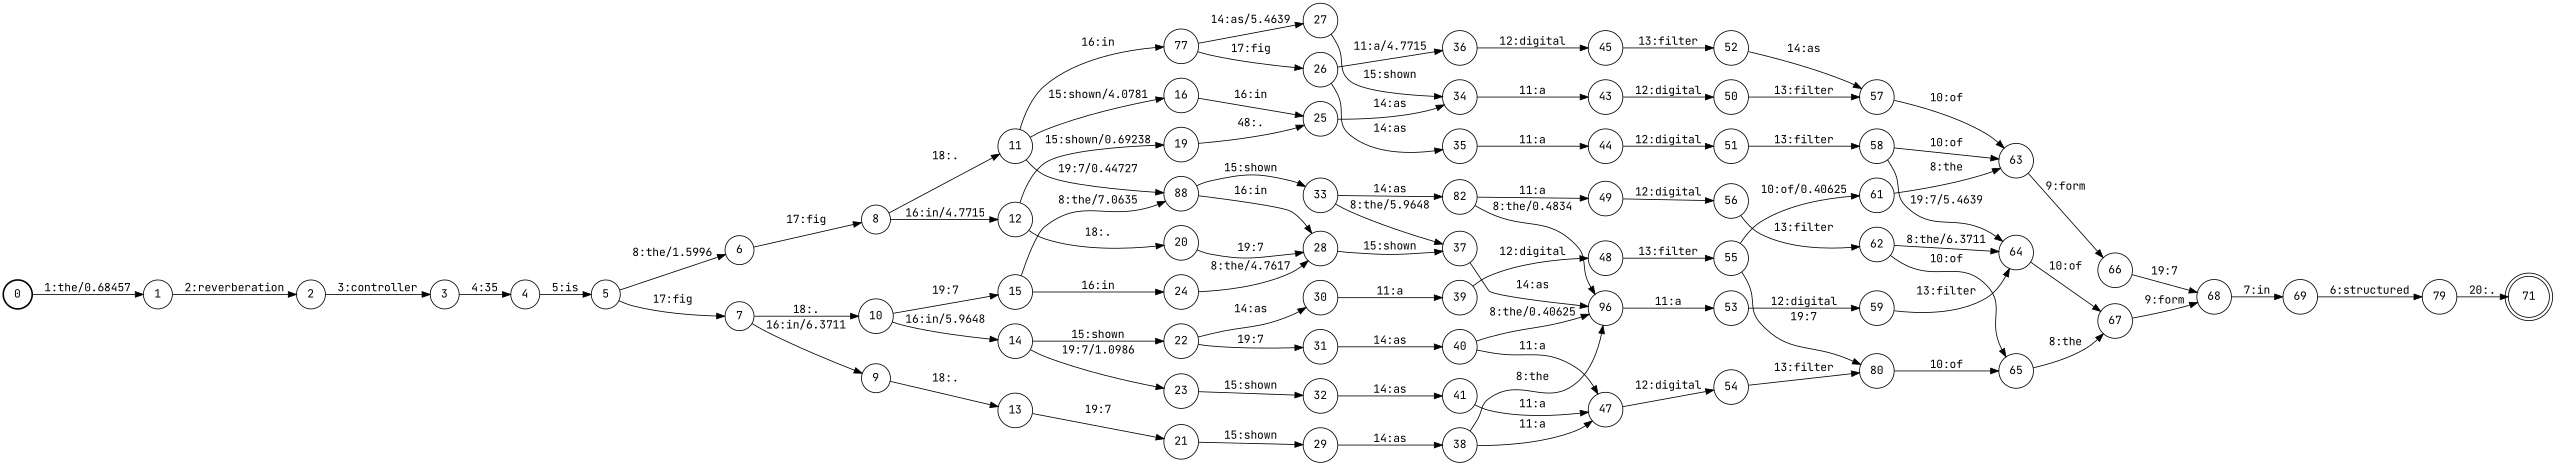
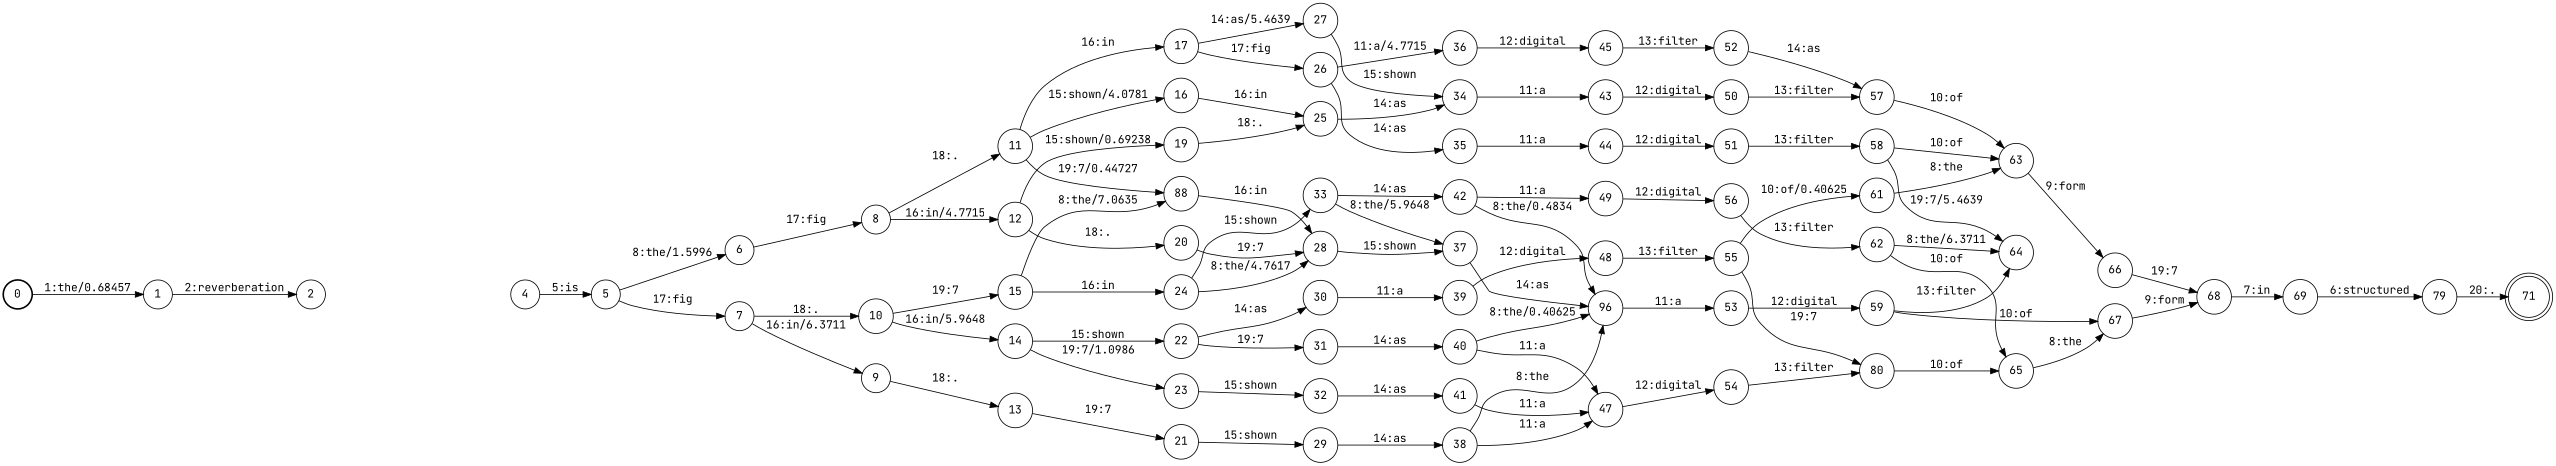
(1181, 46) -> (1181, 46)
(1251, 123) -> (1251, 123)
(1247, 175) -> (1239, 232)
(1460, 197) -> (1460, 197)
(2062, 284) -> (1987, 320)
(445, 294) -> none
